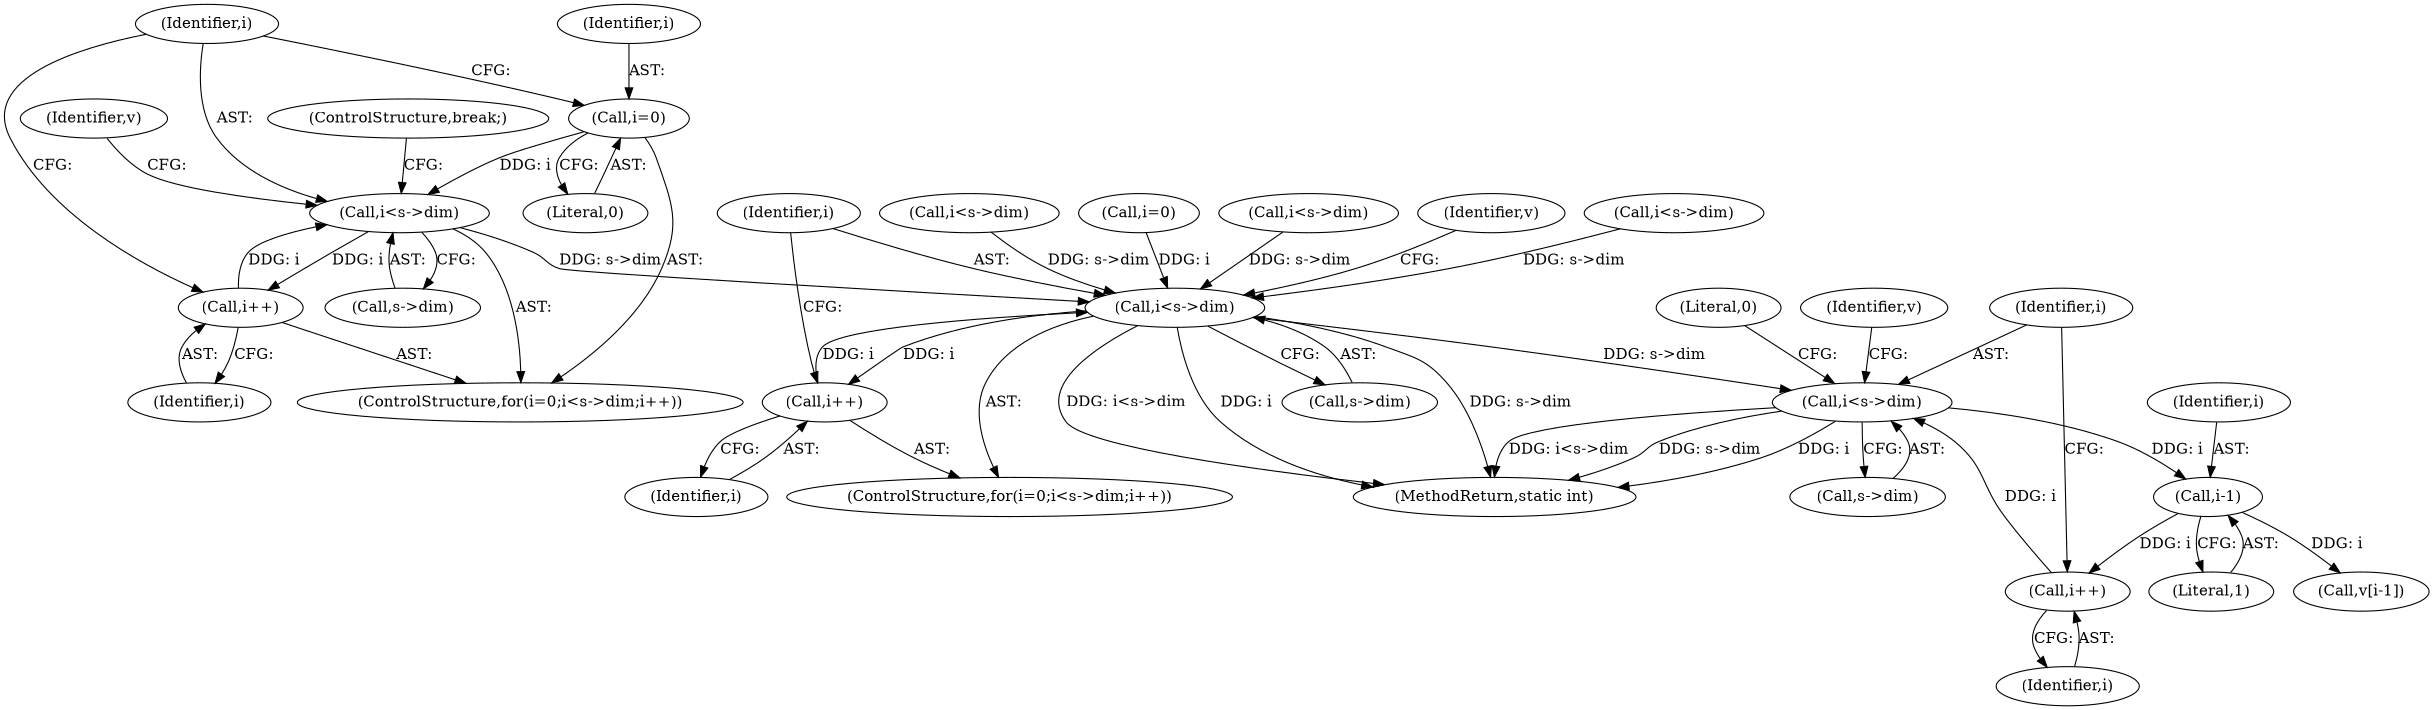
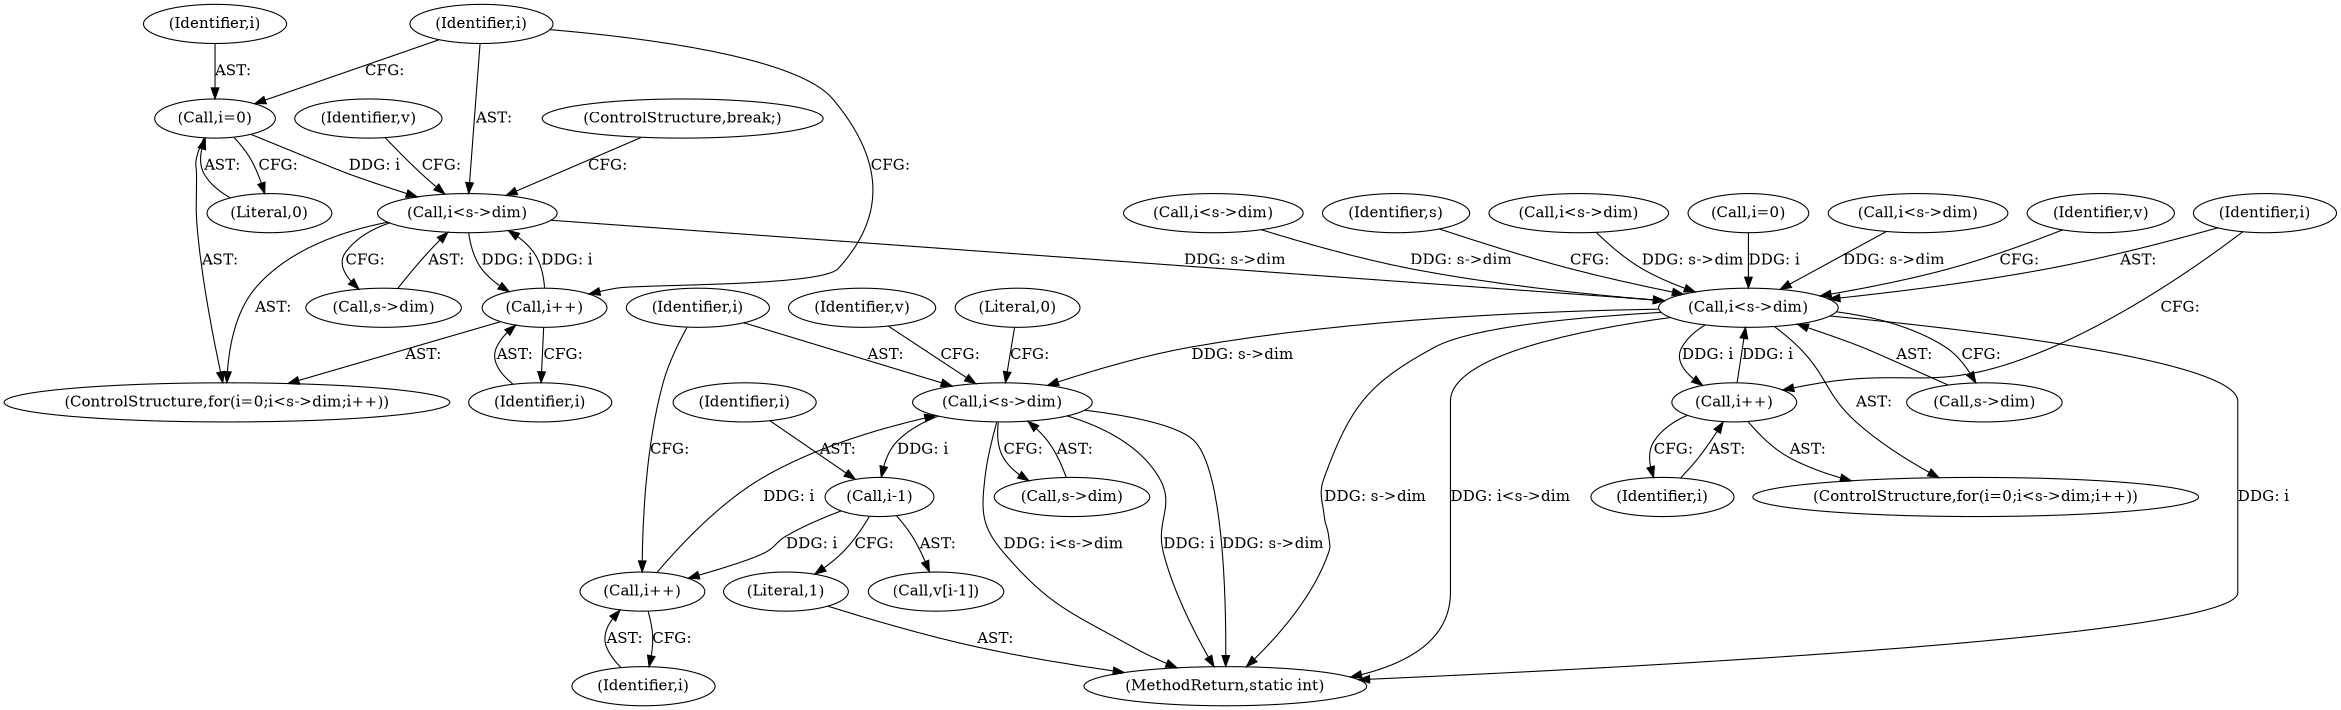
none -> (1396, 213)
(2337, 544) -> (940, 544)
(2243, 549) -> (969, 645)
